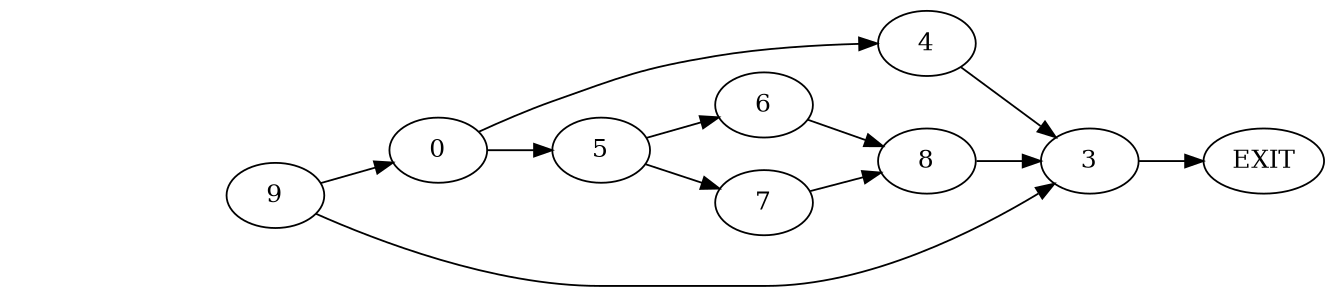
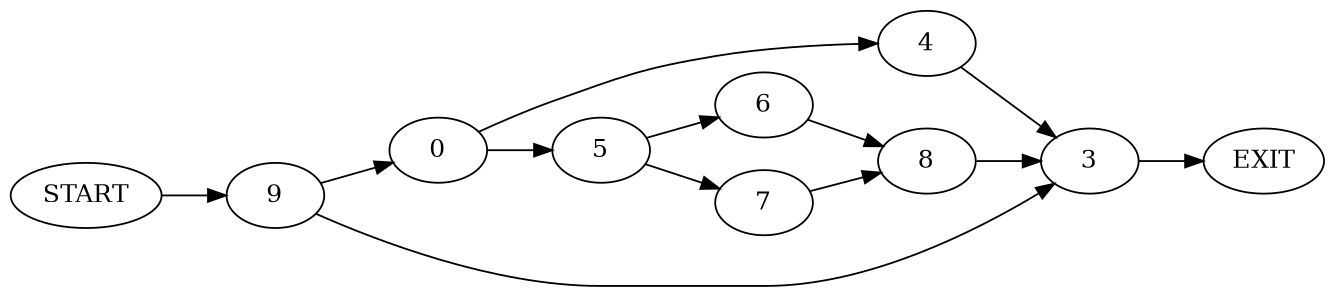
none -> (86, 195)
